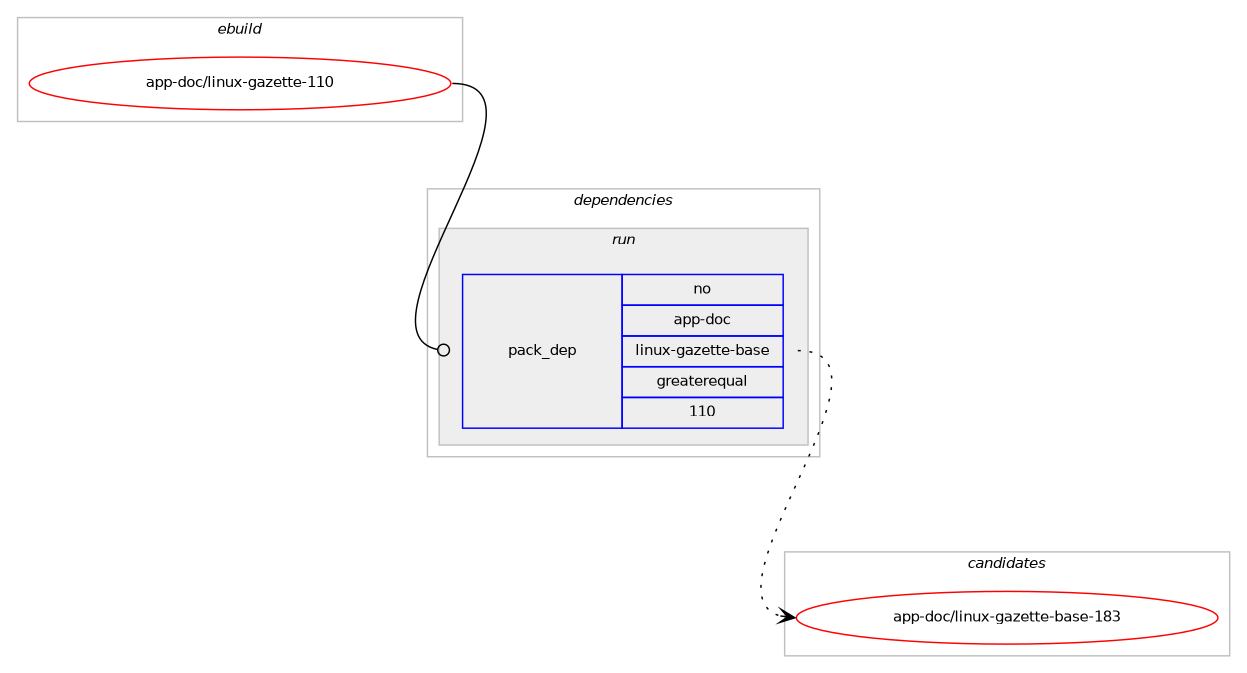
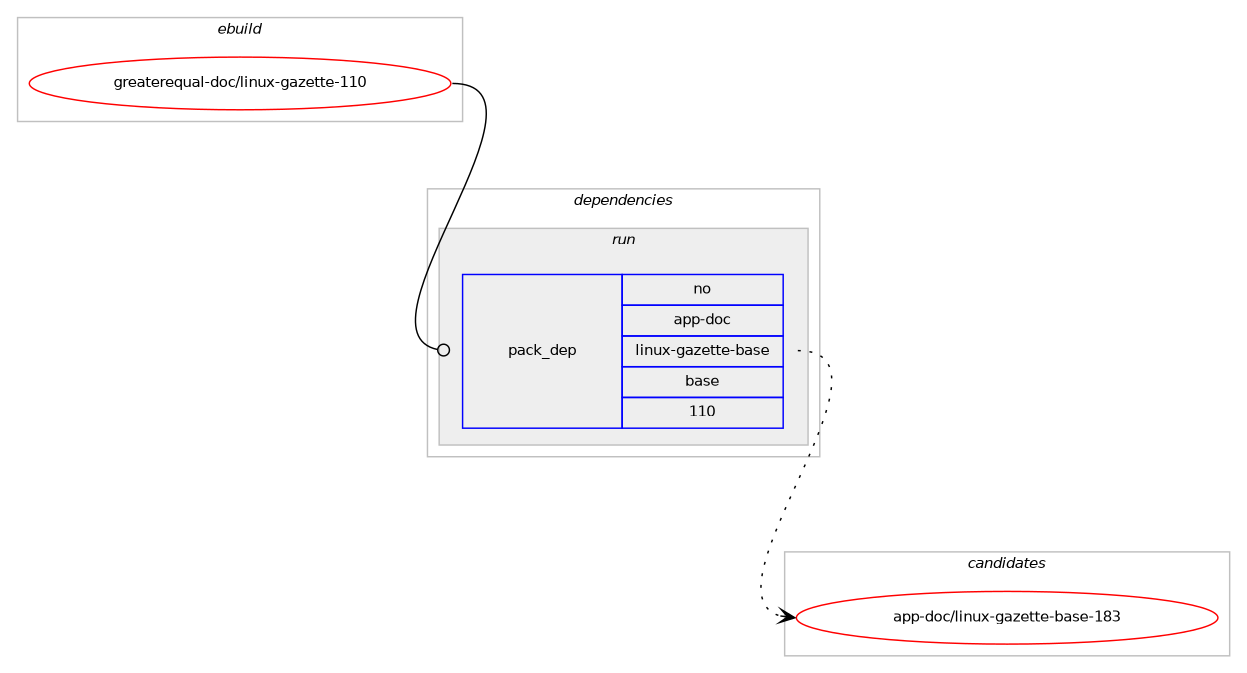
(240, 83) -> (240, 83)
(703, 381) -> (703, 381)
